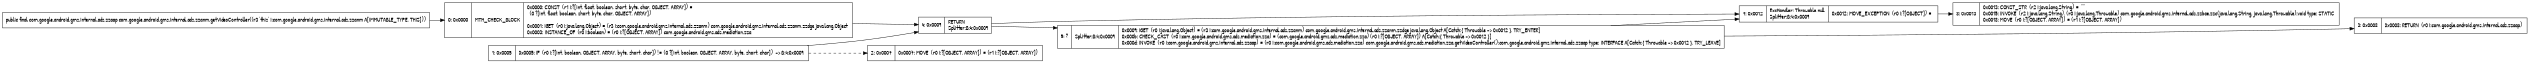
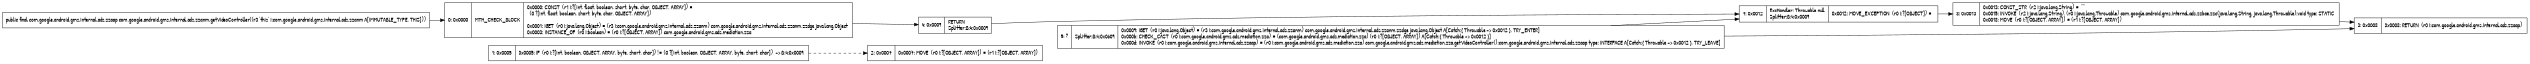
none -> (2345, 22)
(1022, 27) -> none
(1095, 37) -> (1095, 37)
(861, 40) -> none
